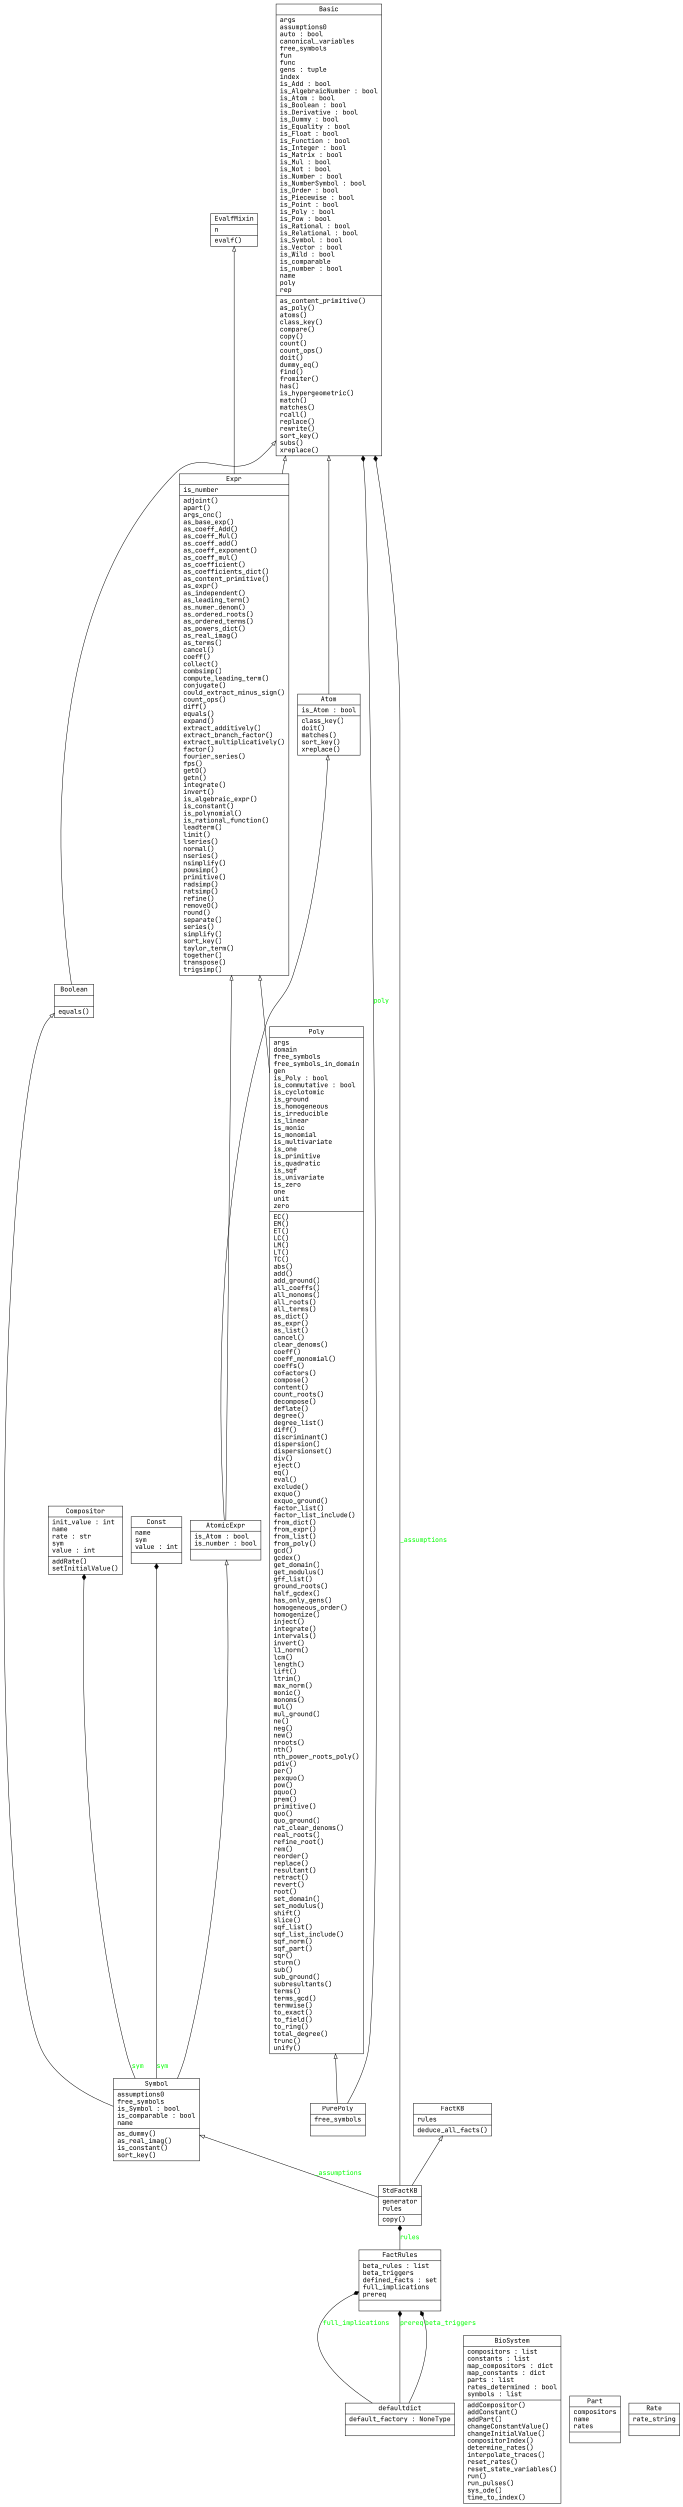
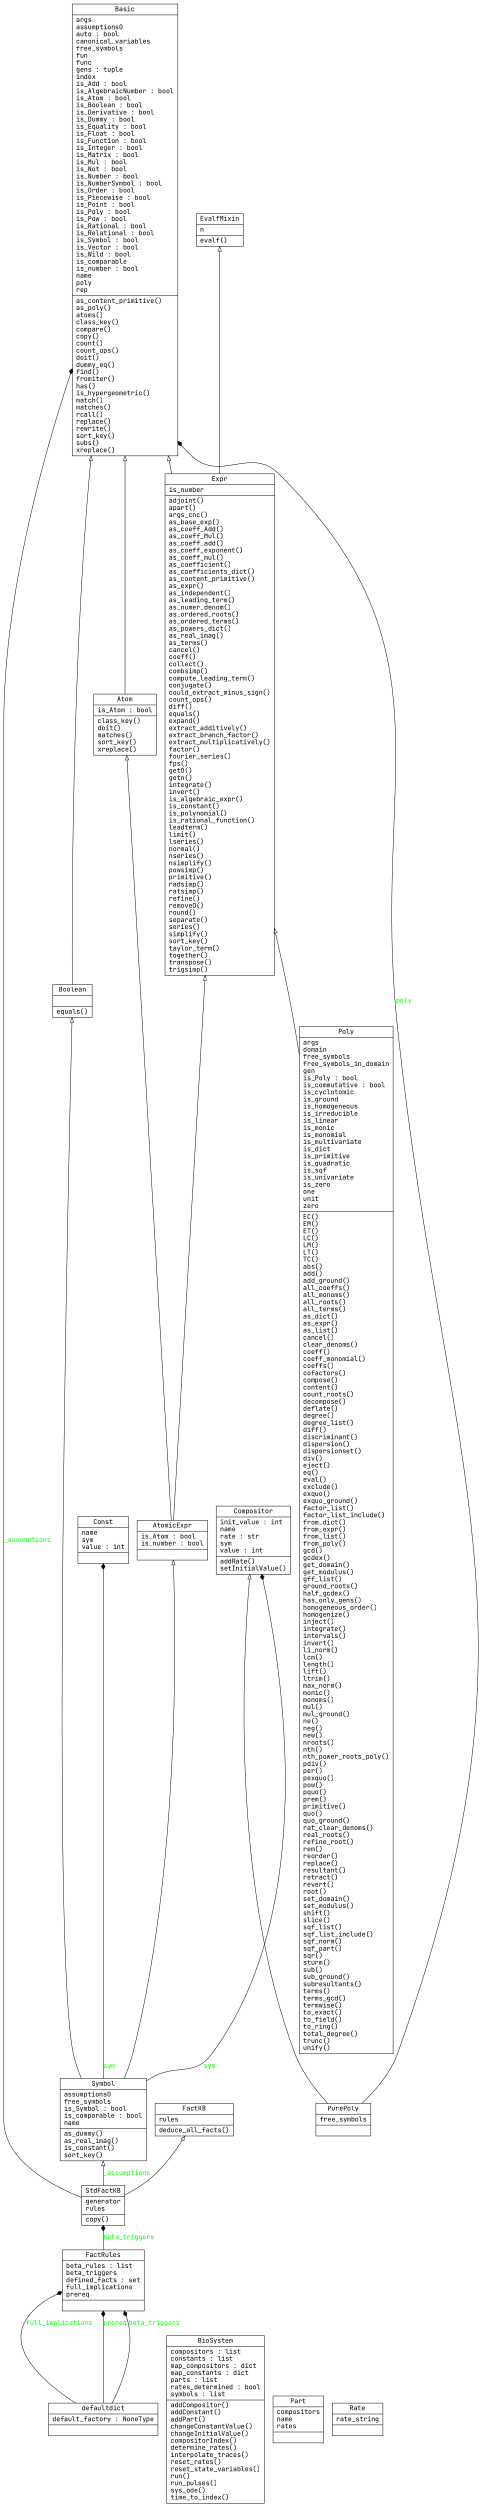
(285, 1149) -> (317, 1149)
(336, 2081) -> (251, 1849)
(410, 2238) -> (129, 2238)
